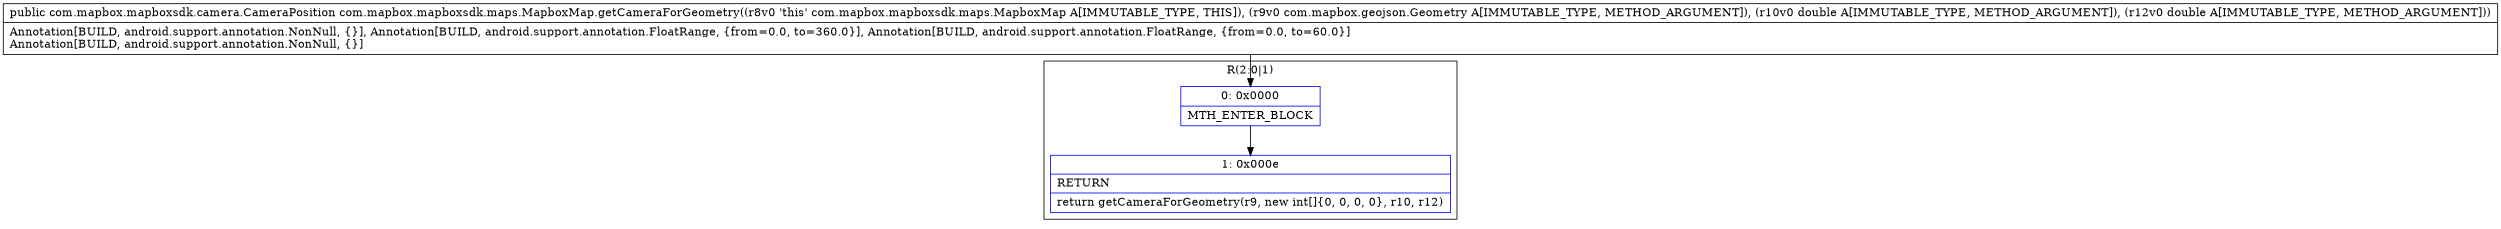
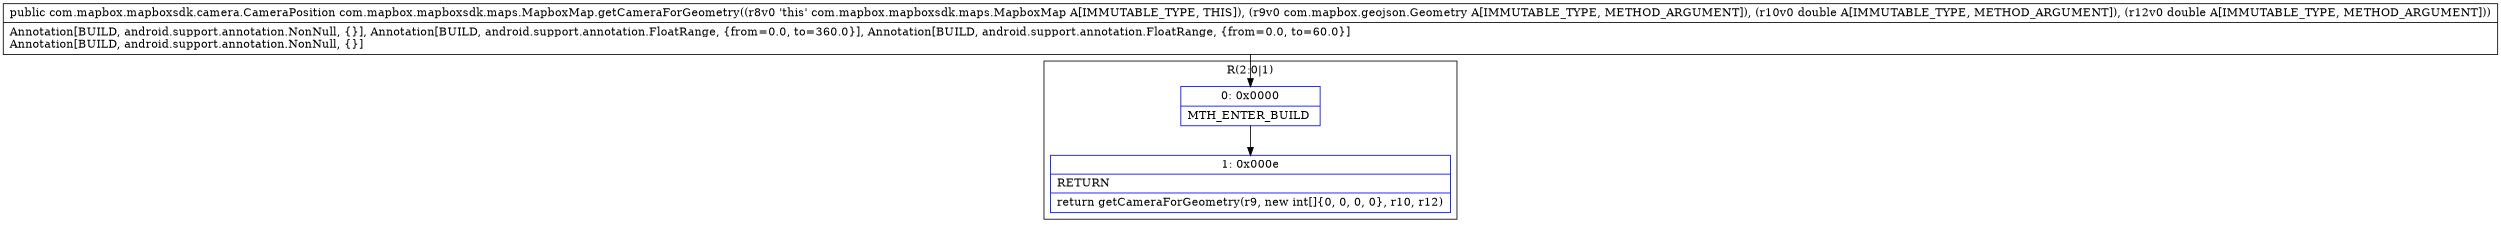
(1250, 116) -> (1249, 116)
